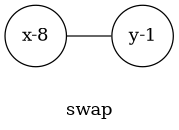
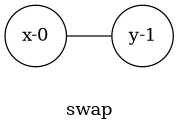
(36, 36) -> (36, 36)
